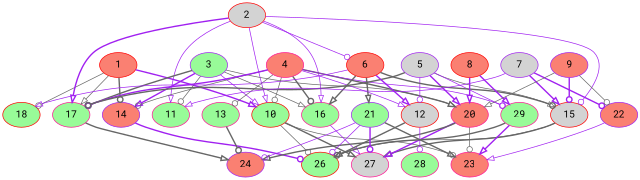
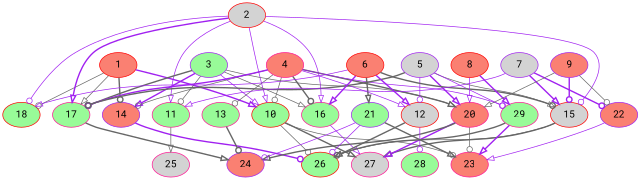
(303, 39) -> (119, 34)
(345, 87) -> (345, 87)
(470, 87) -> (470, 87)
(370, 135) -> none
none -> (171, 165)
